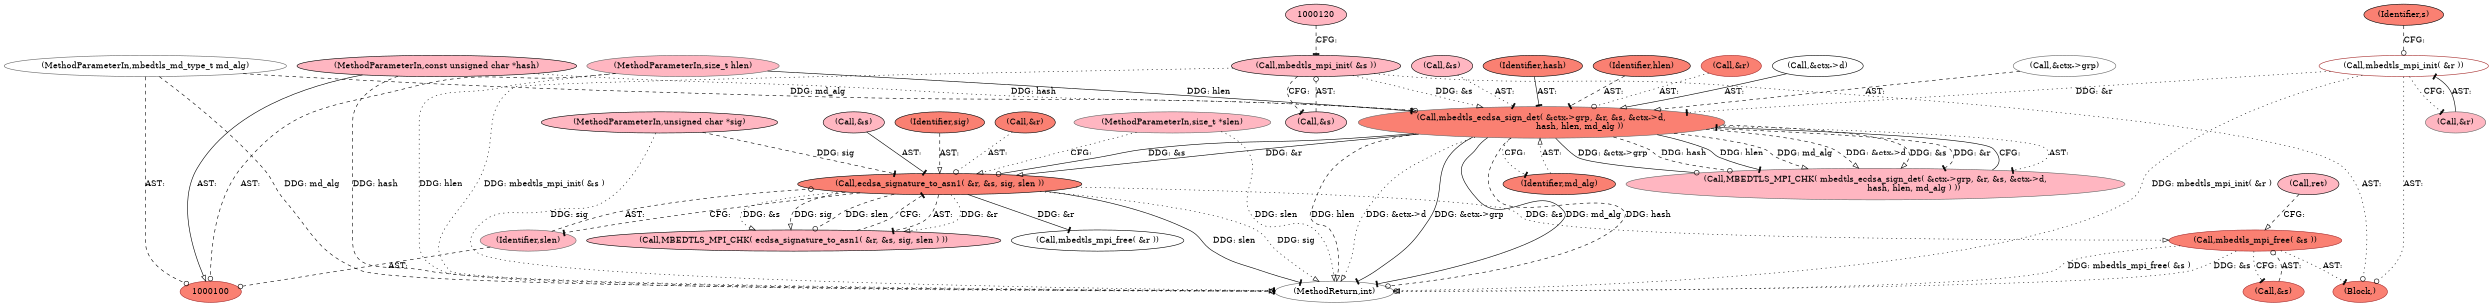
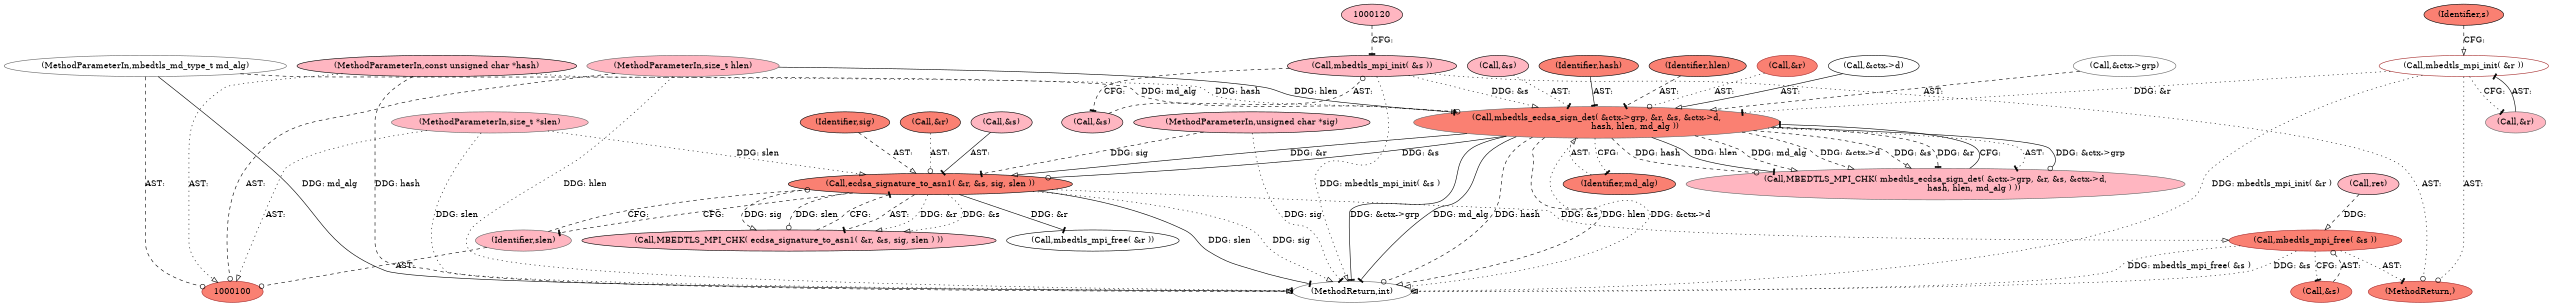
(2404, 38) -> (2464, 37)
(224, 136) -> (193, 122)
(1083, 153) -> (758, 153)
none -> (299, 161)
(636, 215) -> (640, 215)
(2296, 215) -> (2356, 215)
(465, 280) -> (445, 277)
(2360, 292) -> (2420, 292)
